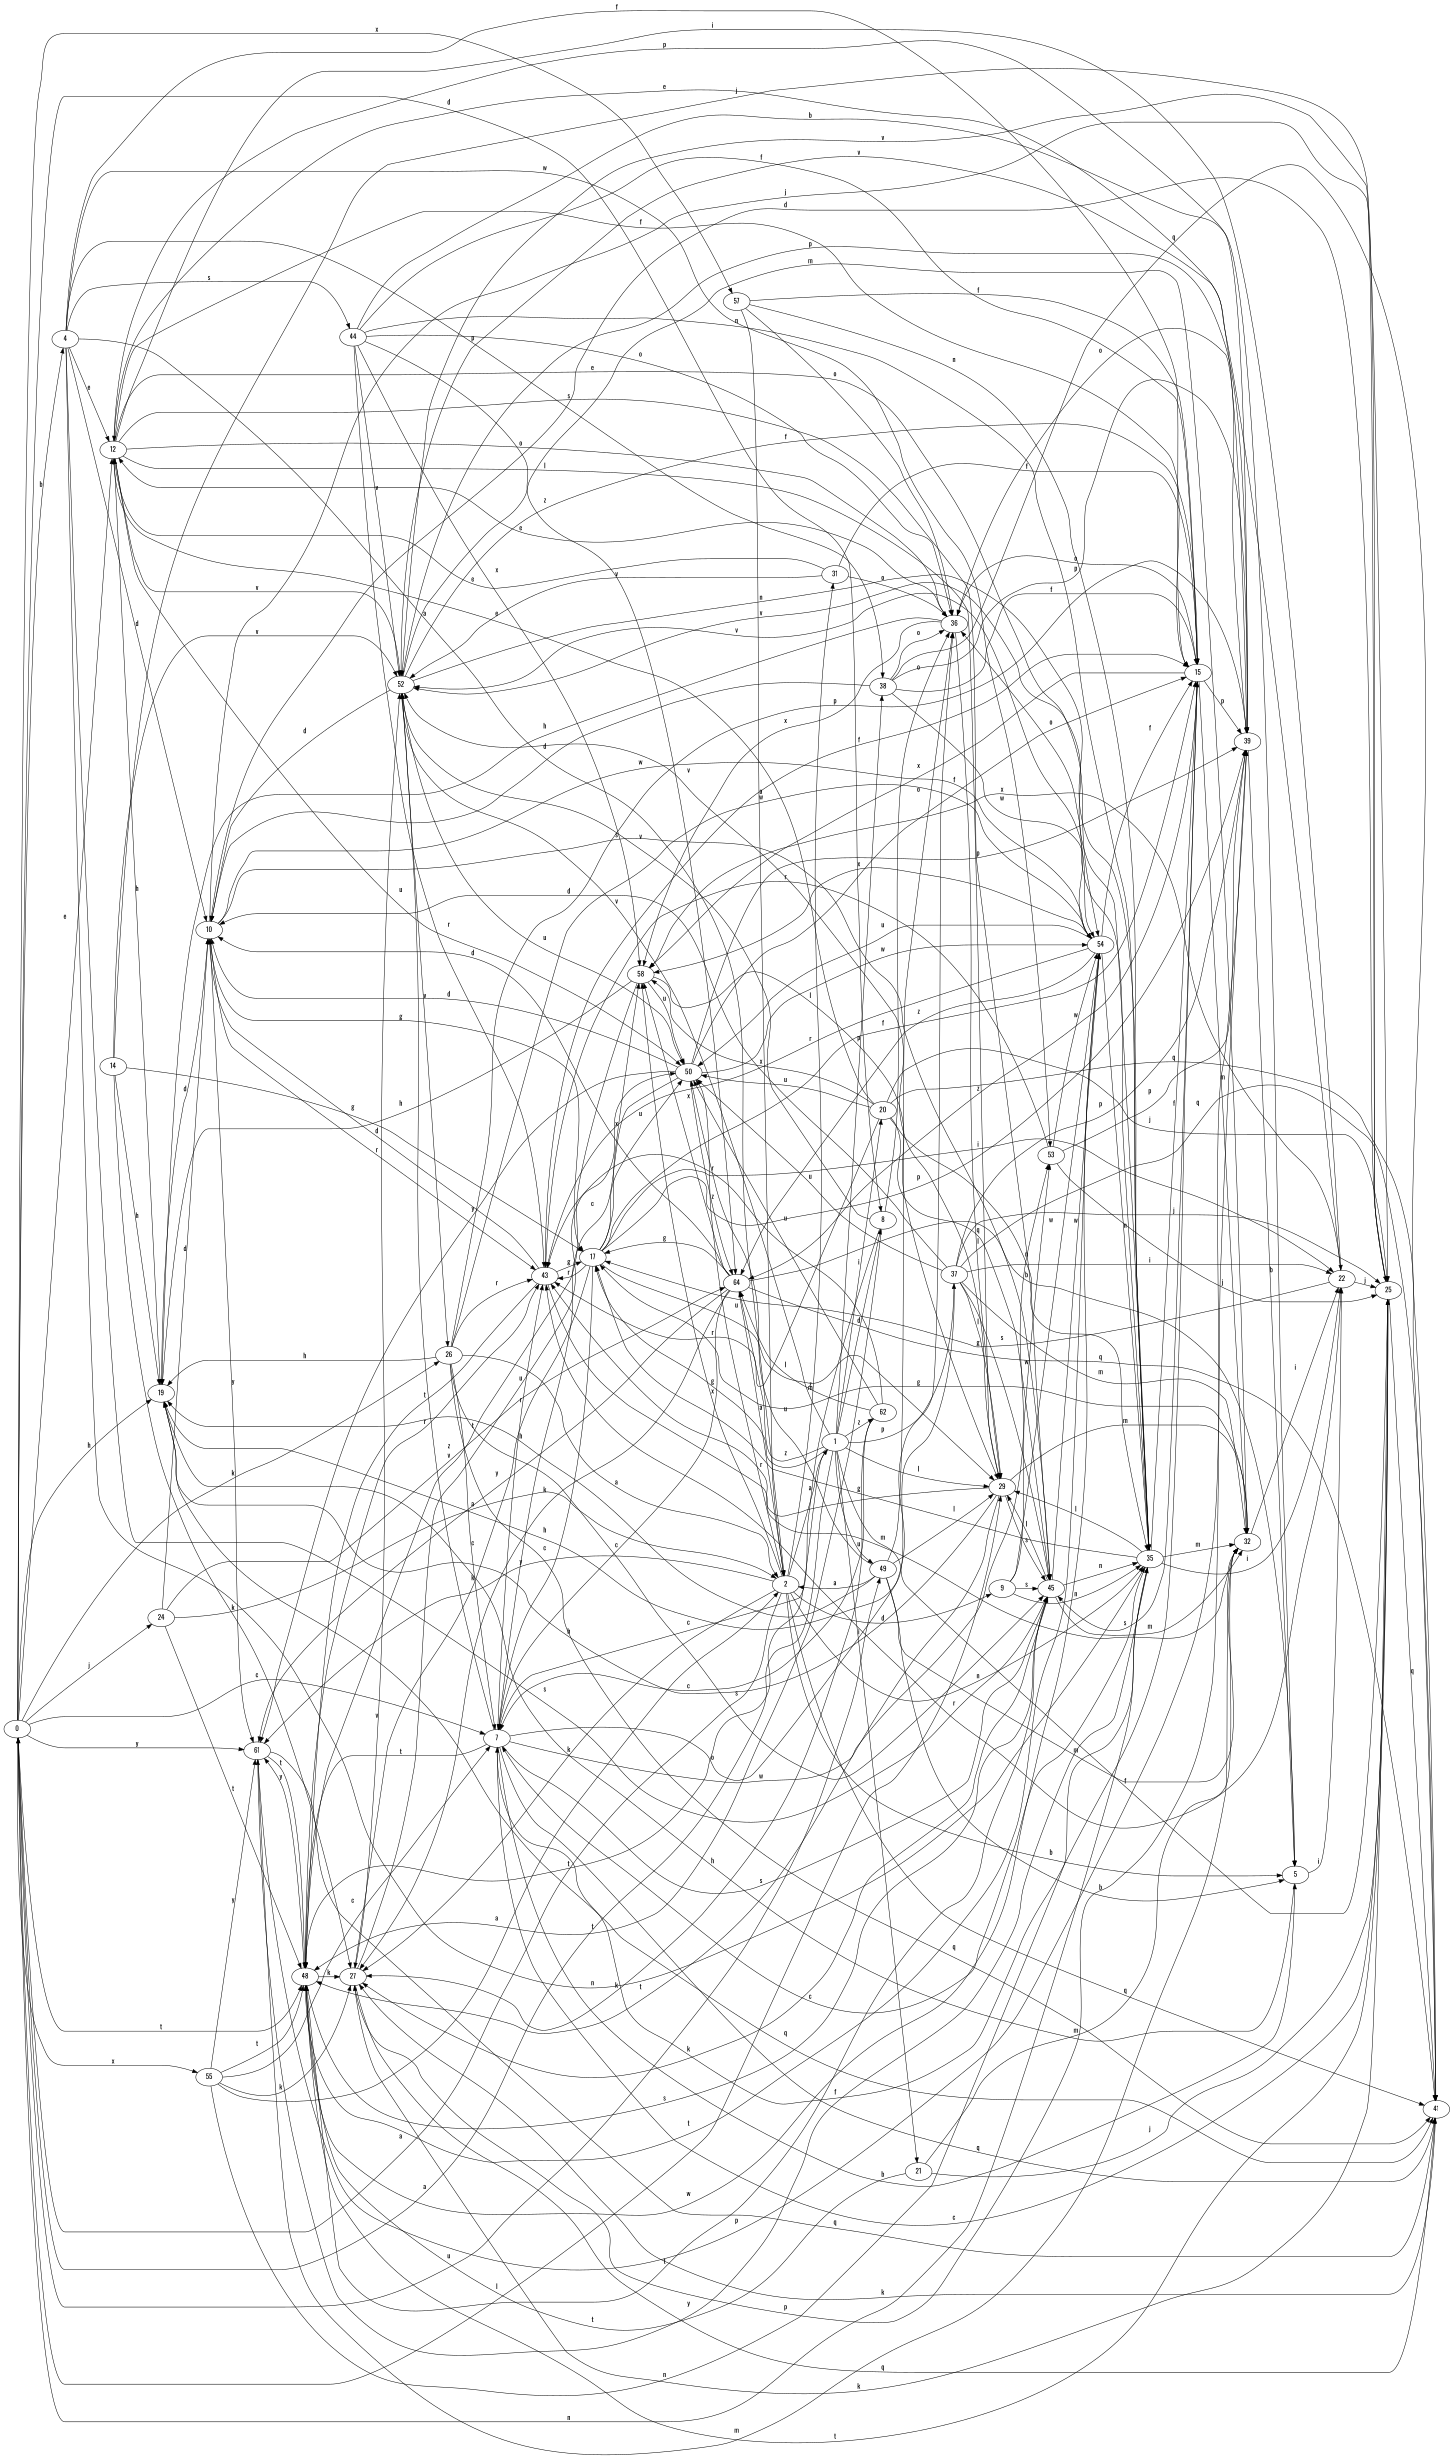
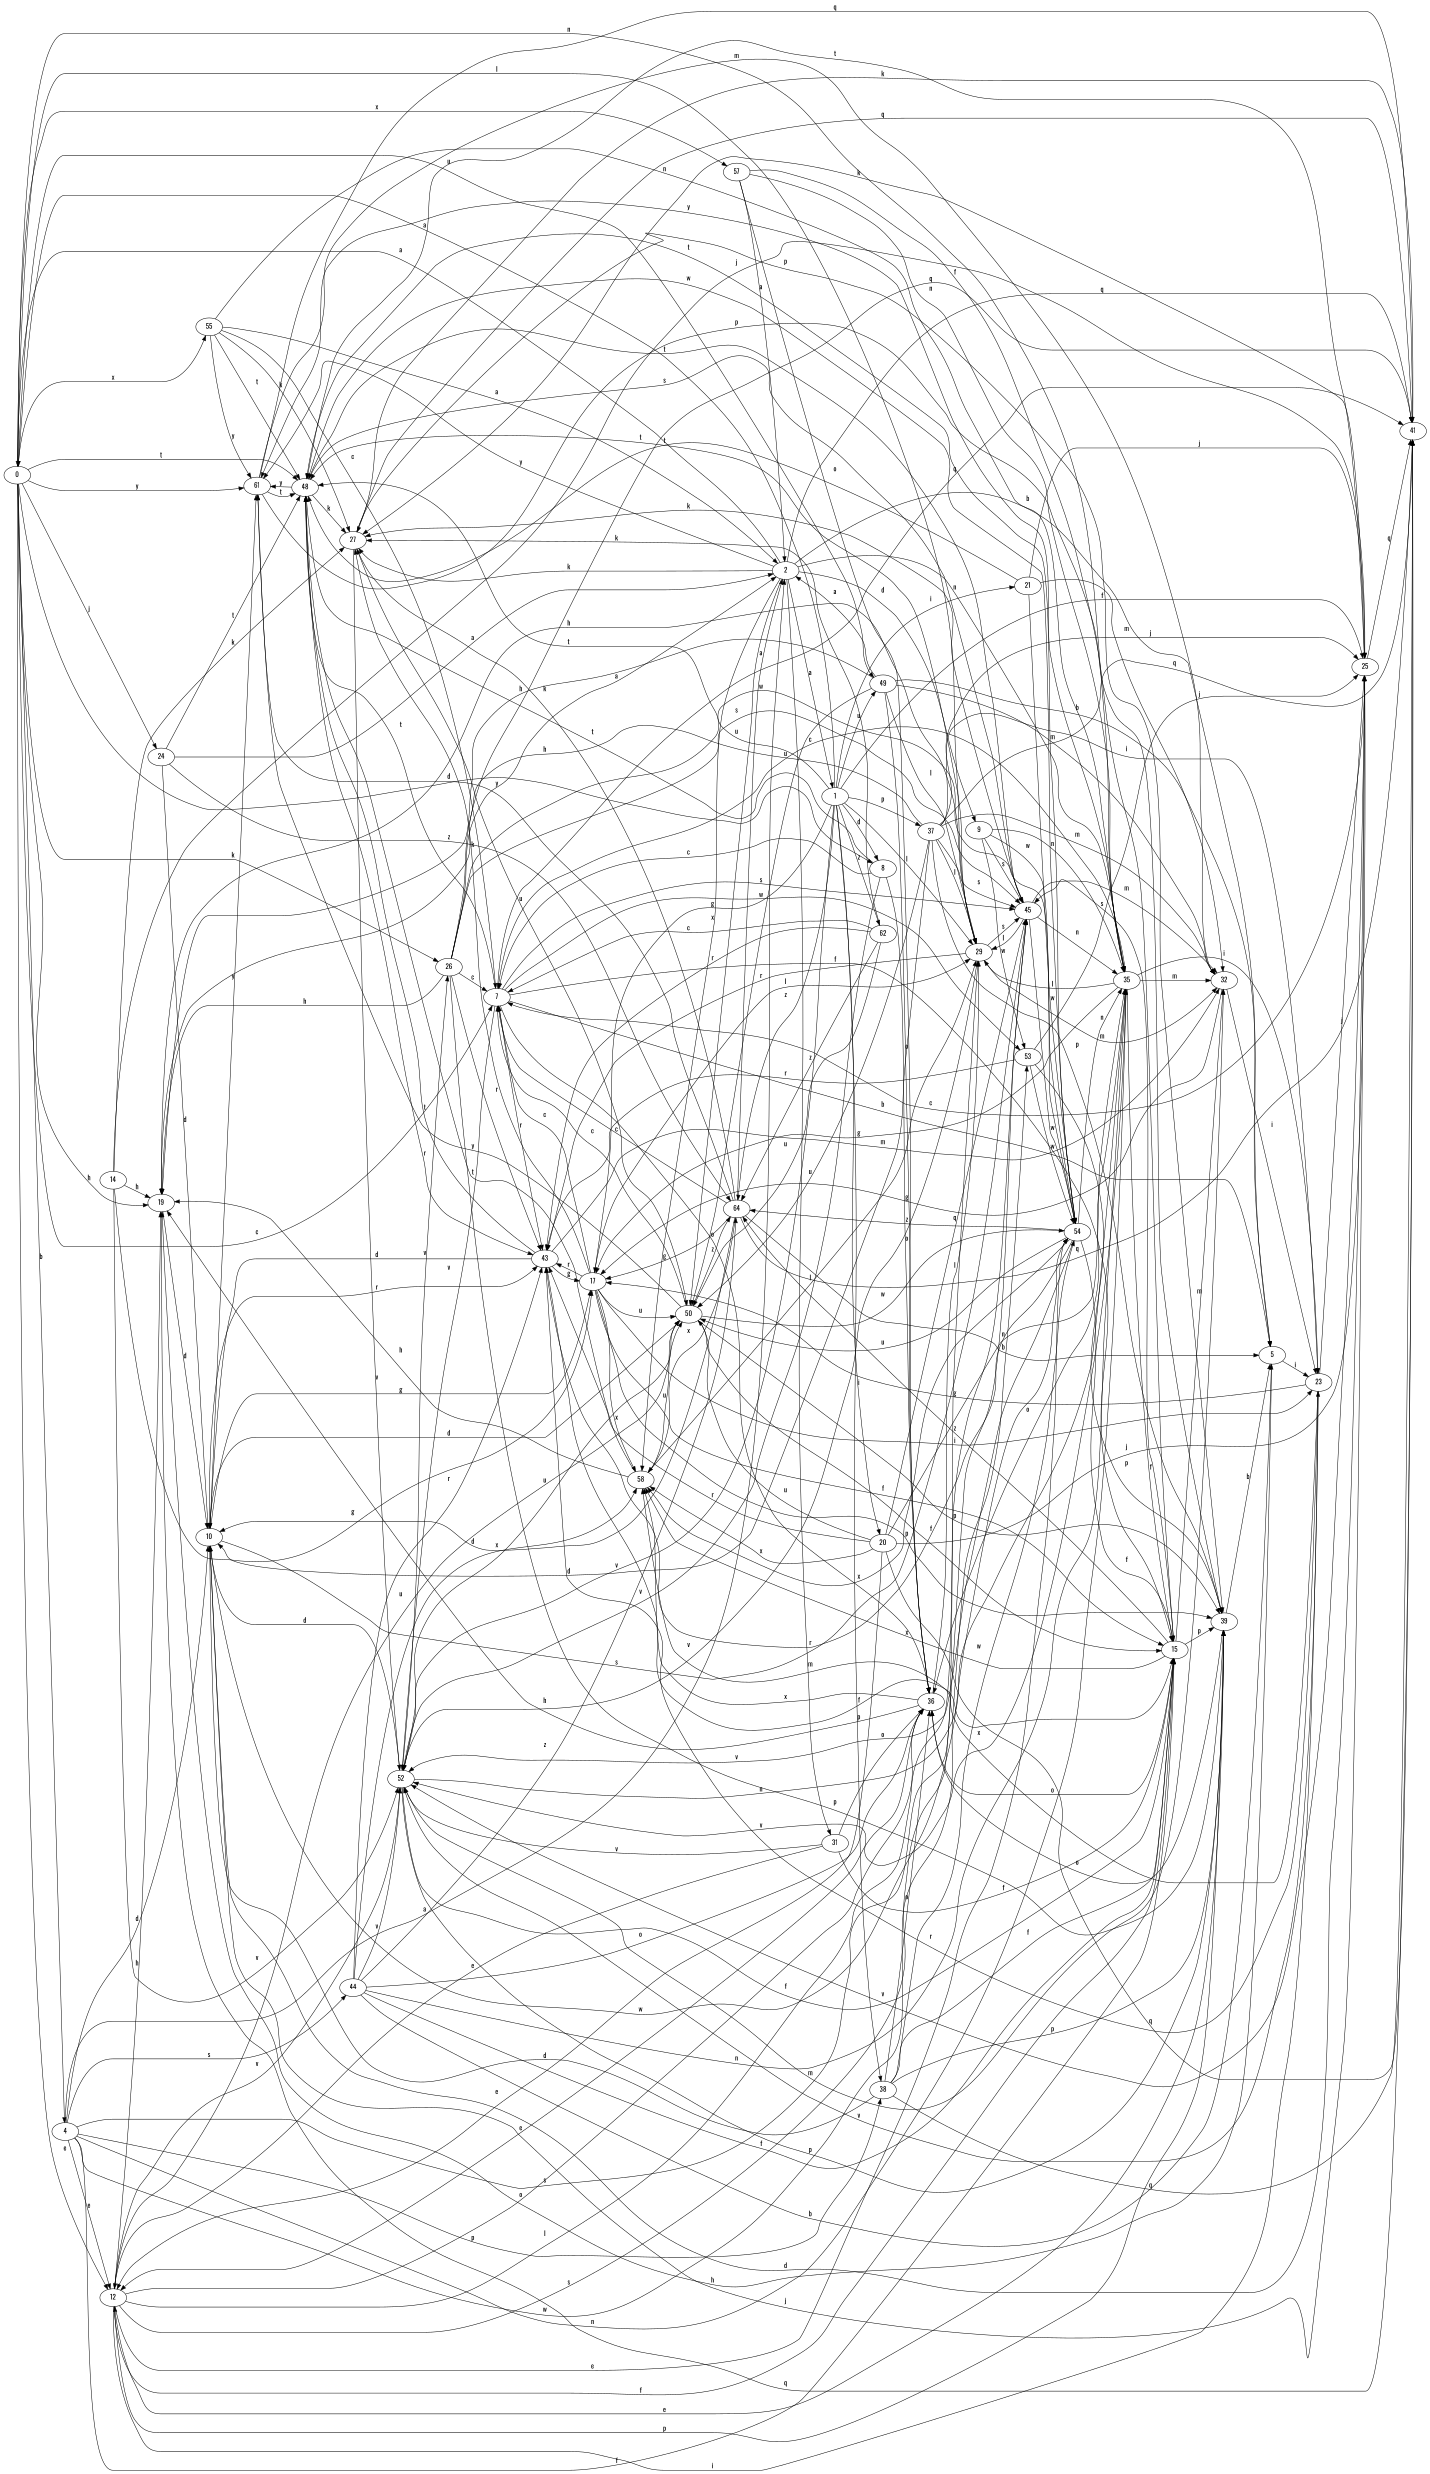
none -> (1043, 876)
(1342, 1279) -> (1319, 1382)
